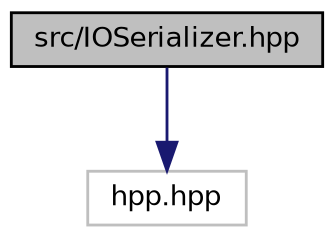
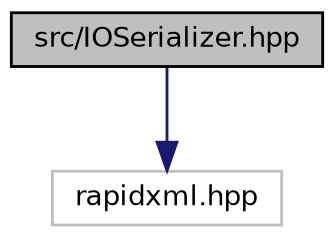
(167, 198) -> (167, 198)
